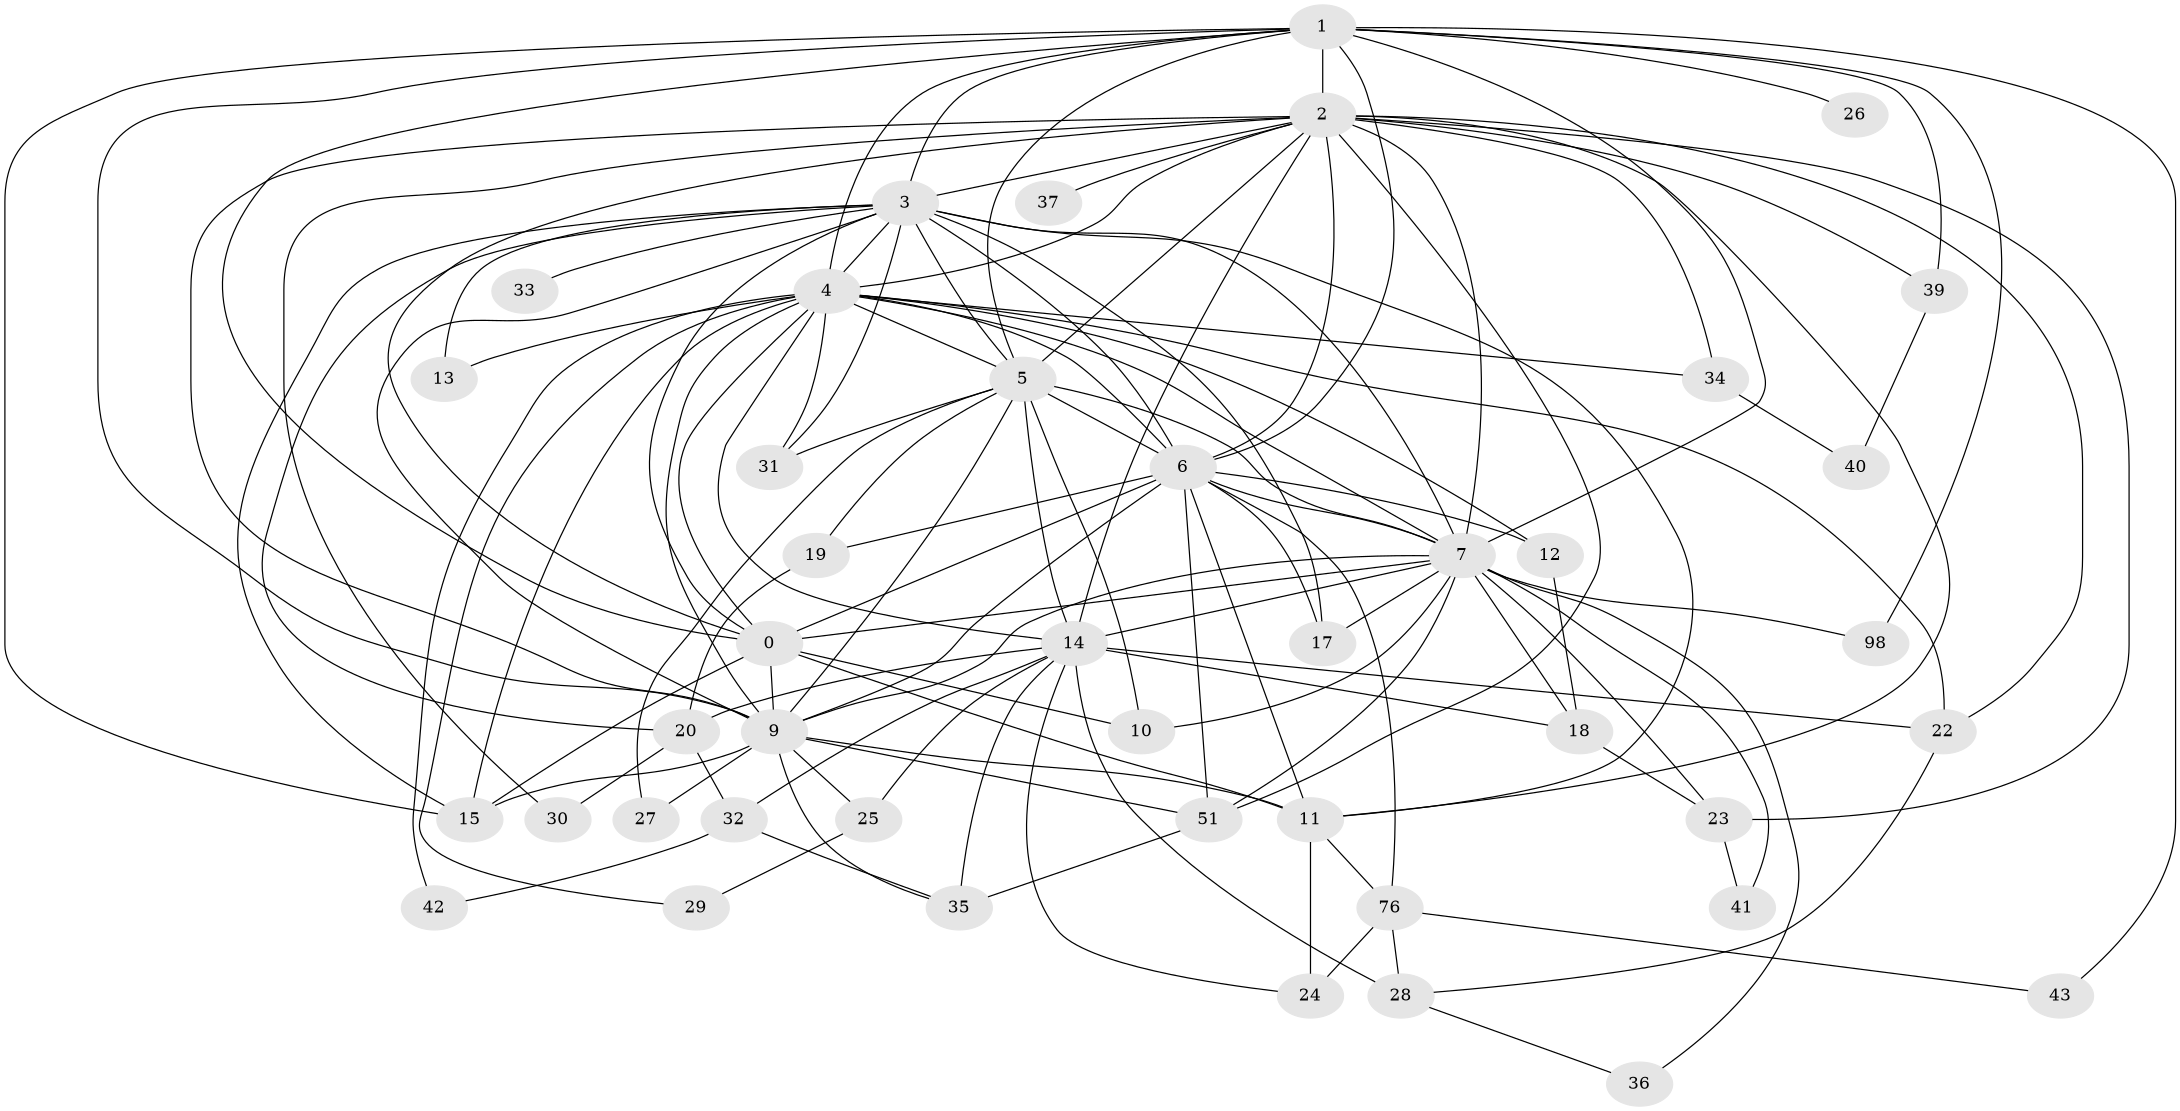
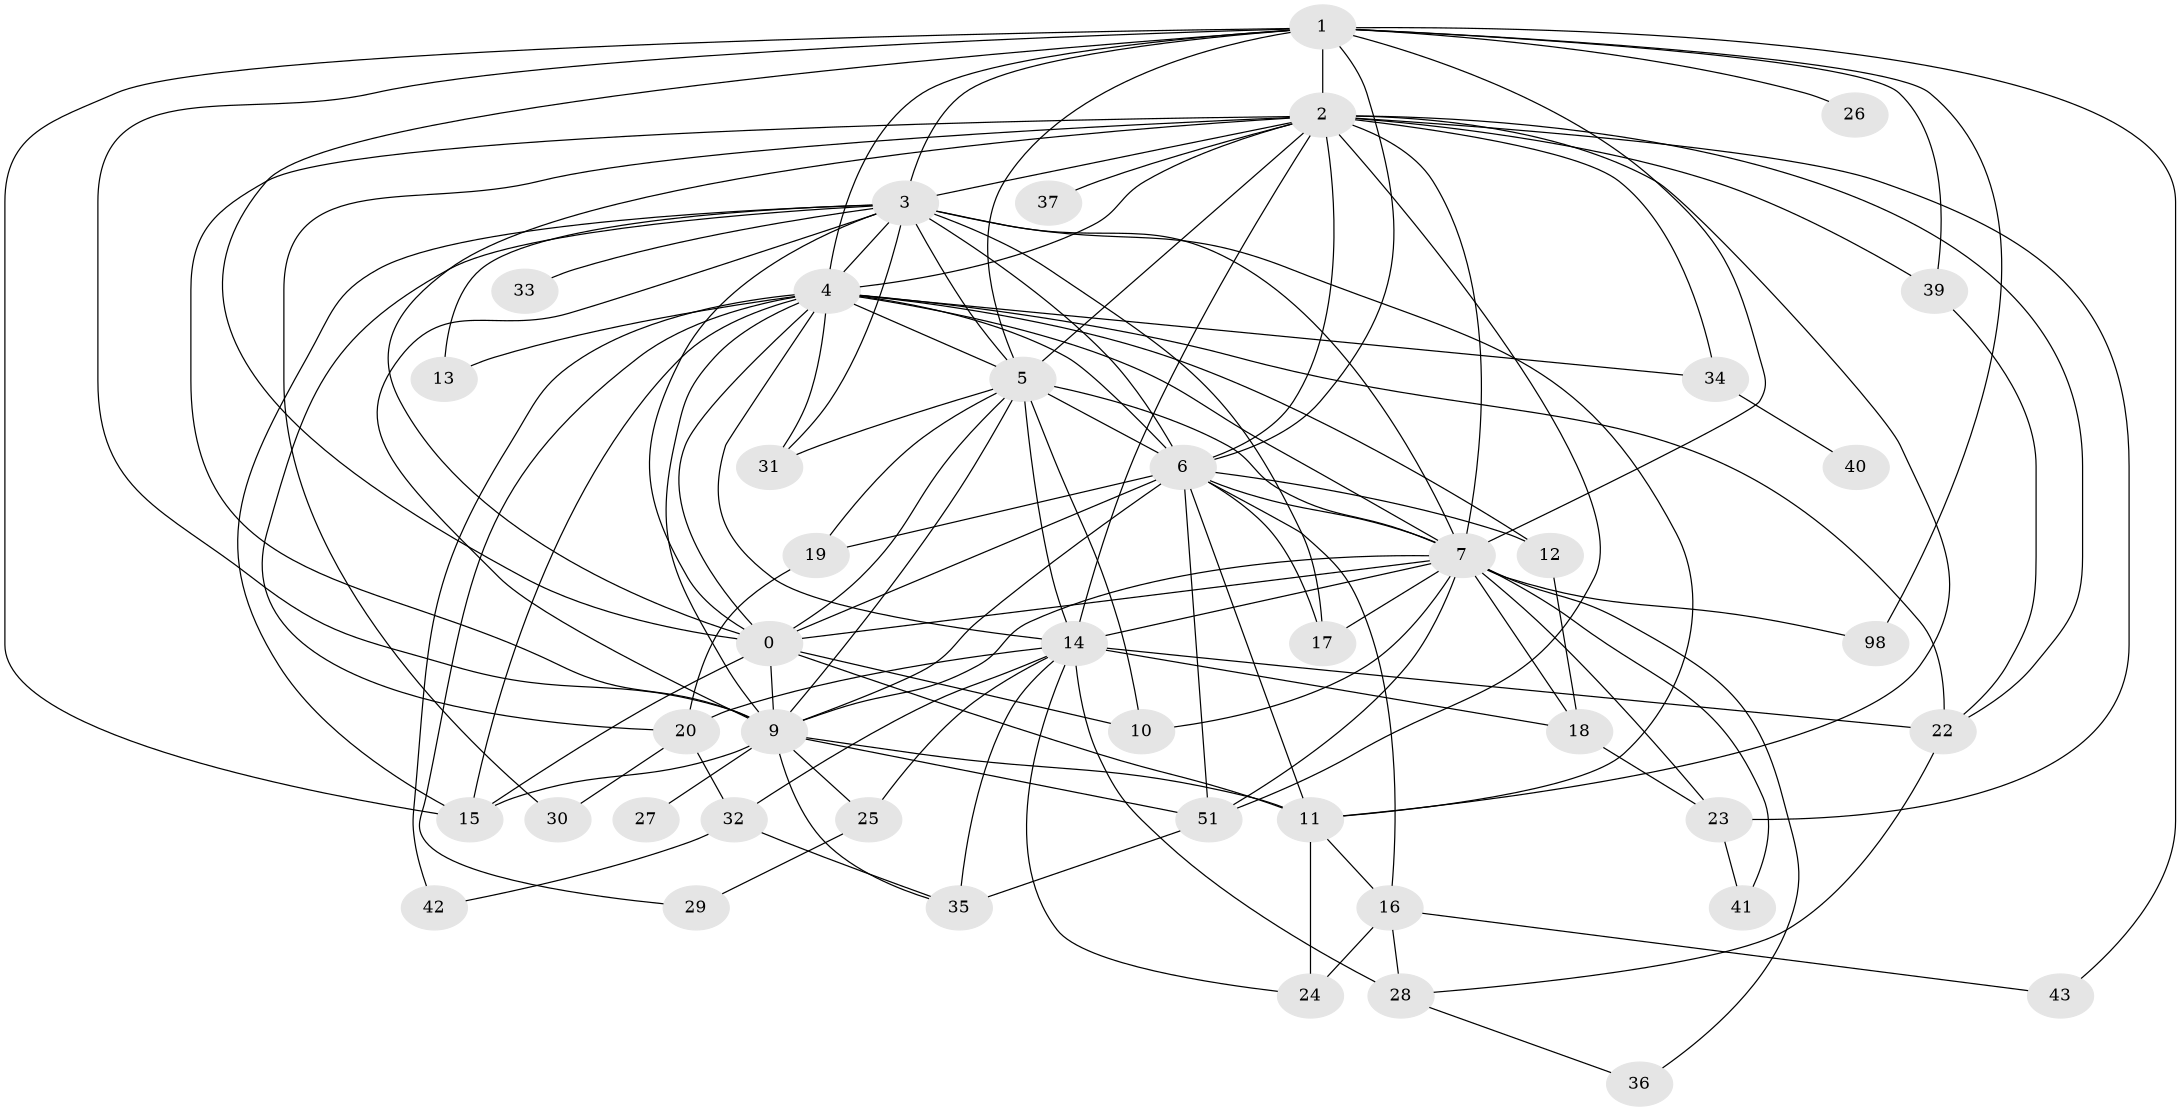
(1895, 379) -> (2036, 511)
(758, 548) -> (907, 521)
(1390, 908) -> (1390, 908)
